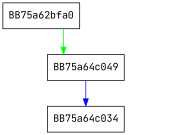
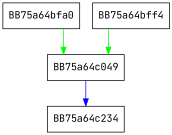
(41, 16) -> (41, 16)
none -> (131, 16)
(86, 119) -> (86, 119)
